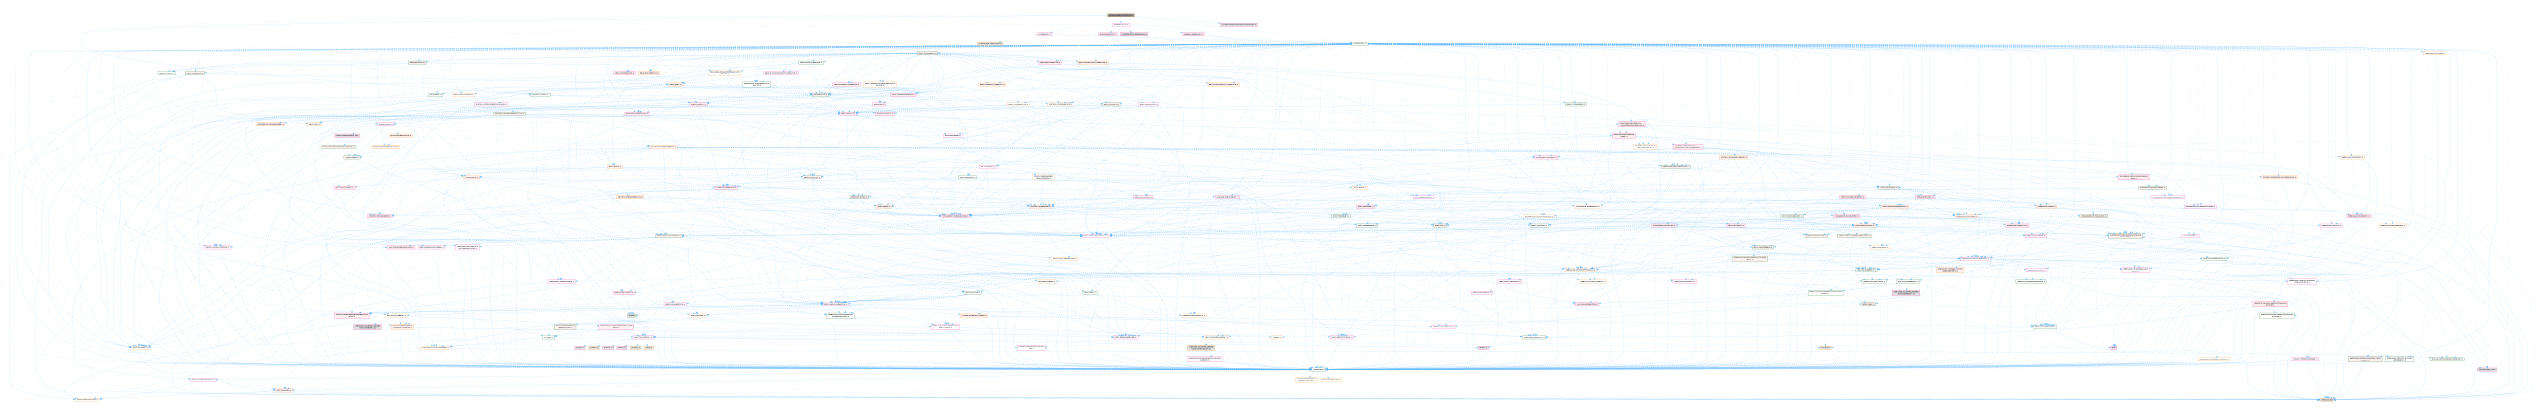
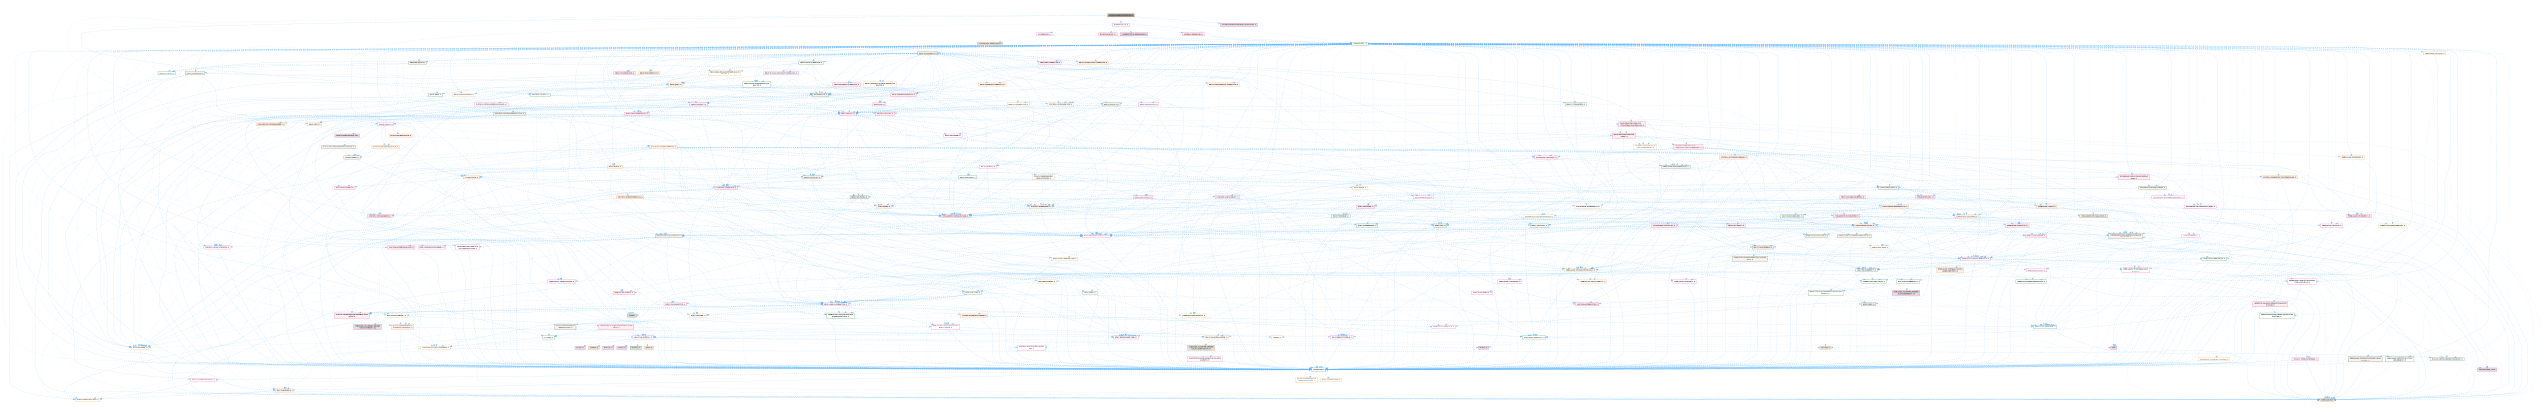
(636, 348) -> (636, 348)
